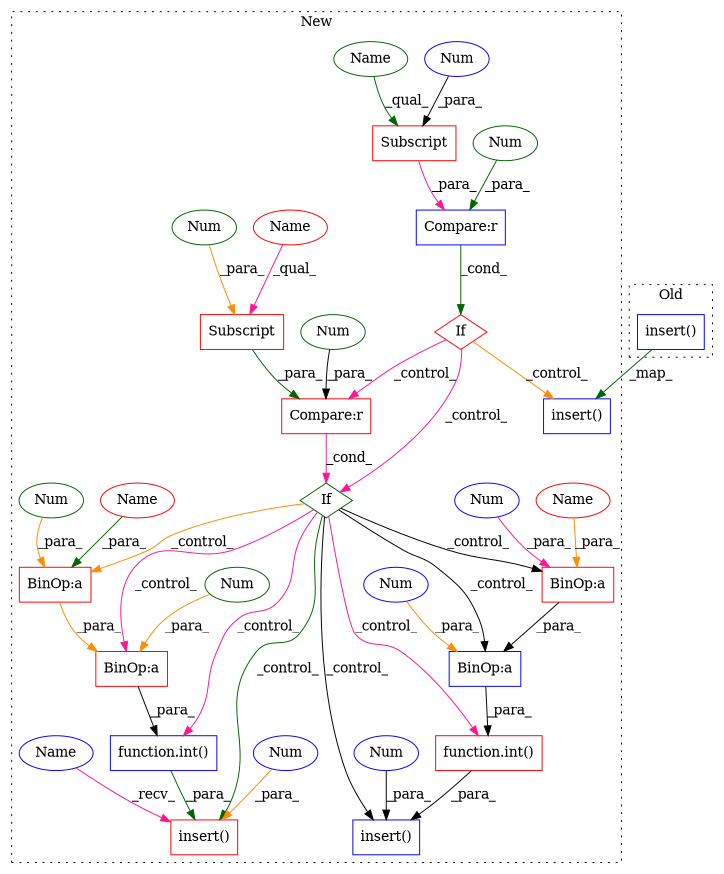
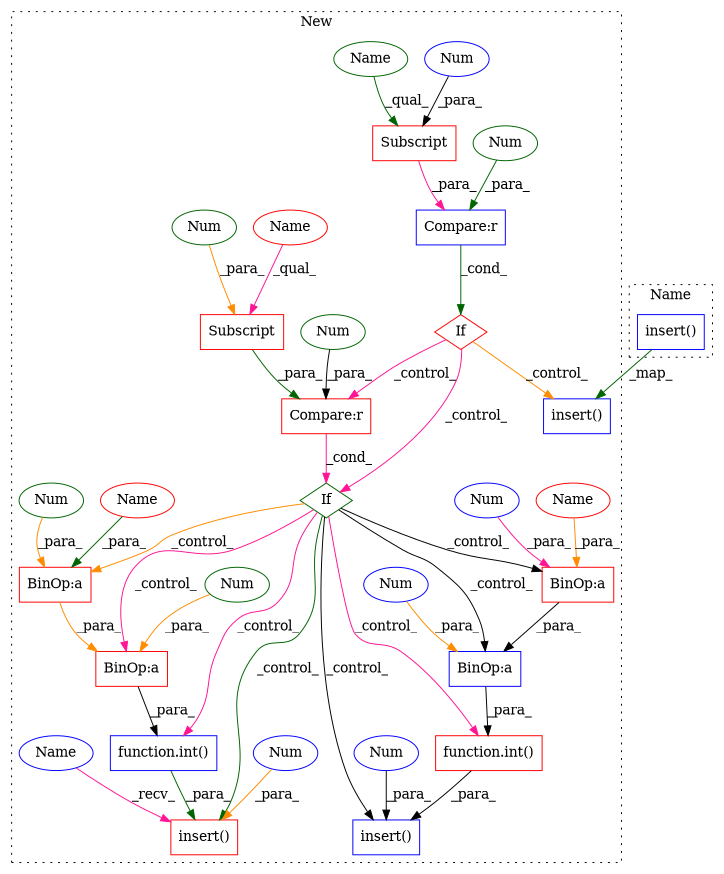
(671, 296) -> (671, 296)
